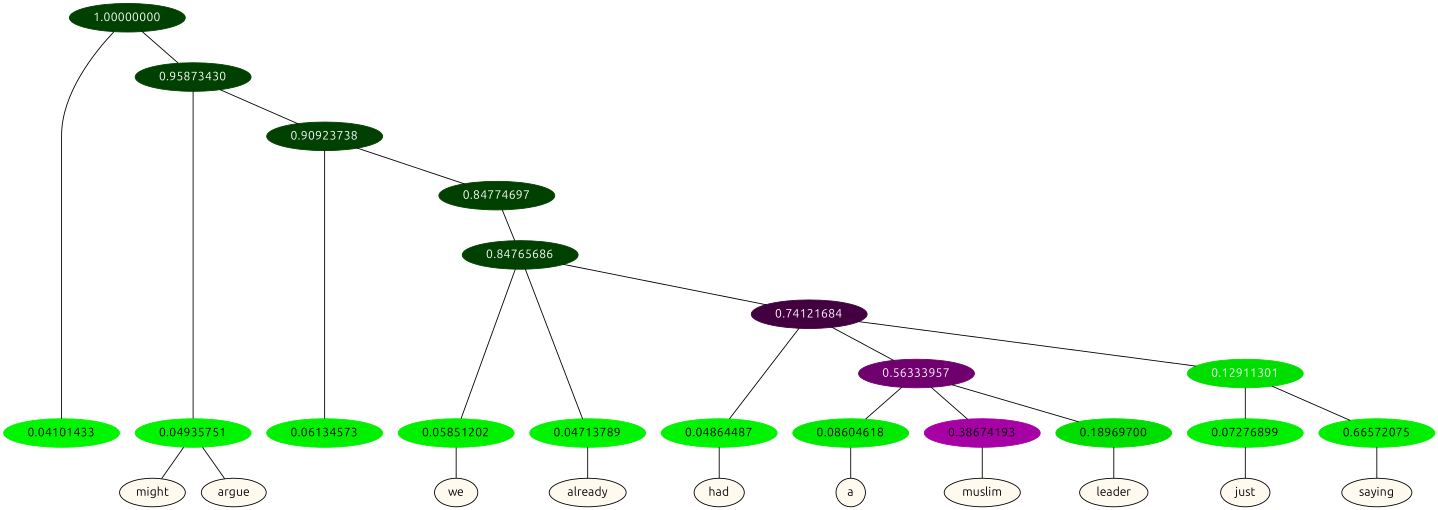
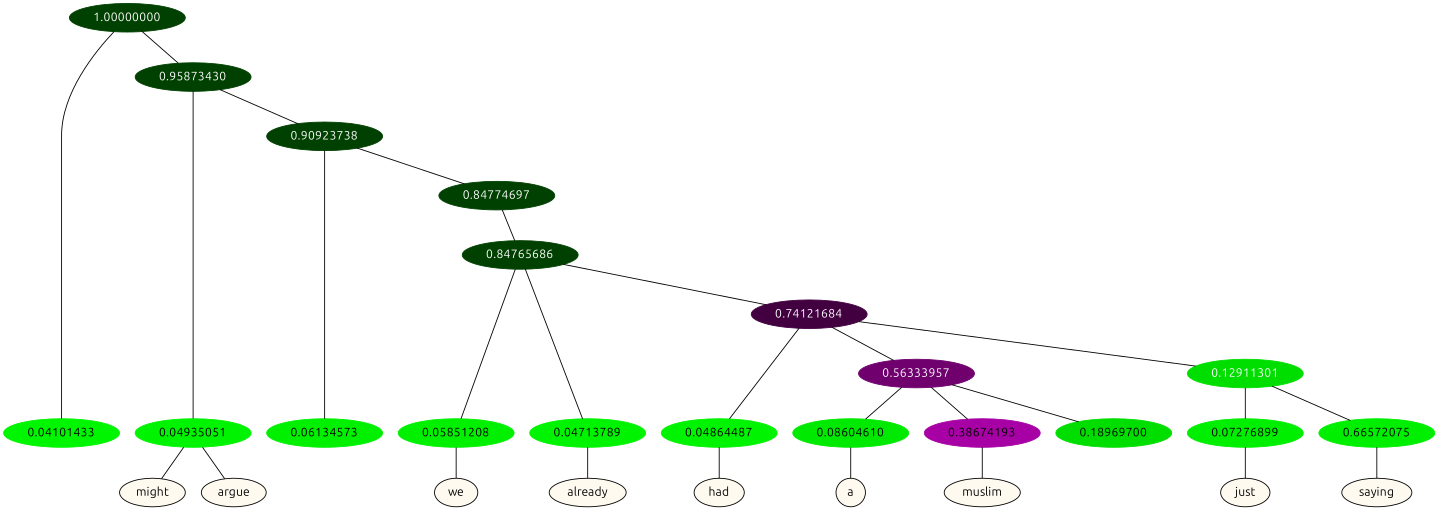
(193, 433) -> (193, 433)
(456, 433) -> (456, 433)
(851, 433) -> (851, 433)
(1114, 493) -> none
